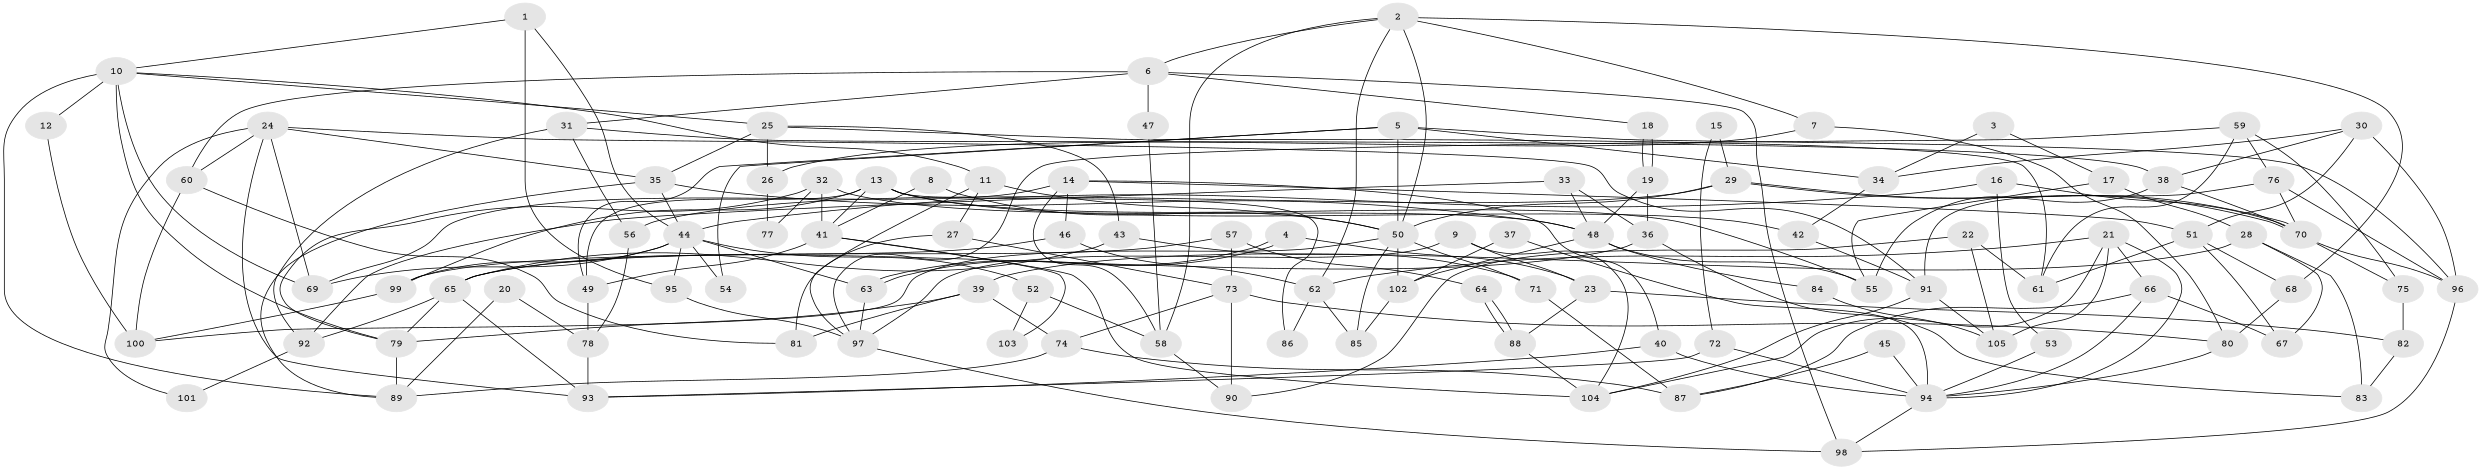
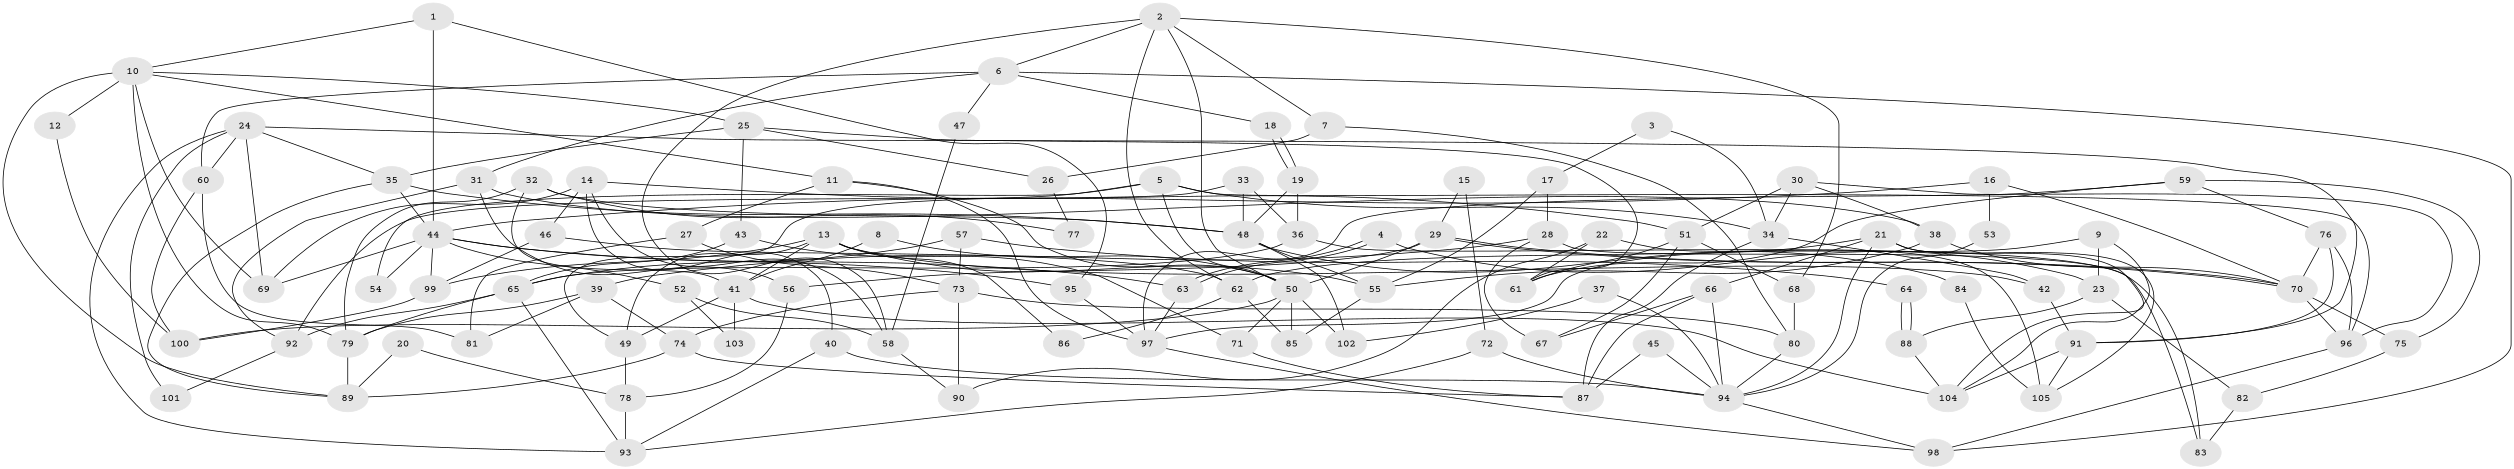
none -> (1652, 302)
(1376, 318) -> (1333, 316)
